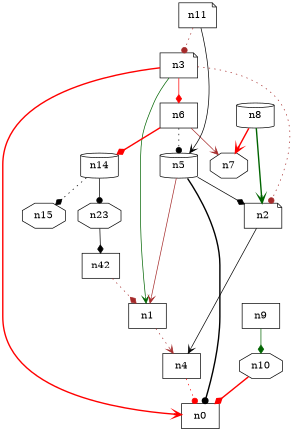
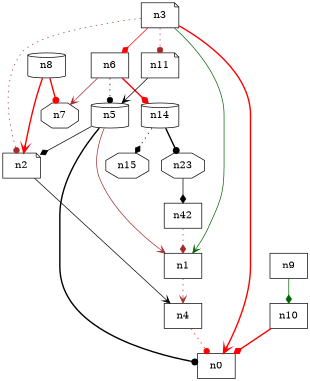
(189, 38) -> (160, 38)
(244, 138) -> (53, 88)
(259, 162) -> (33, 112)
(100, 188) -> (170, 138)
(261, 366) -> (289, 316)
